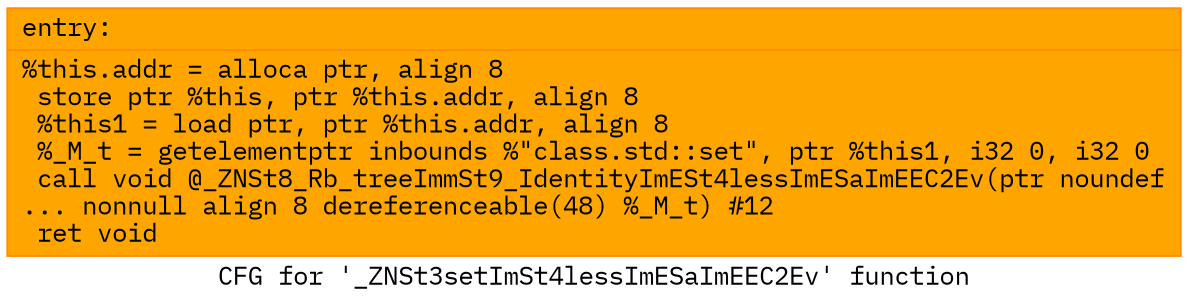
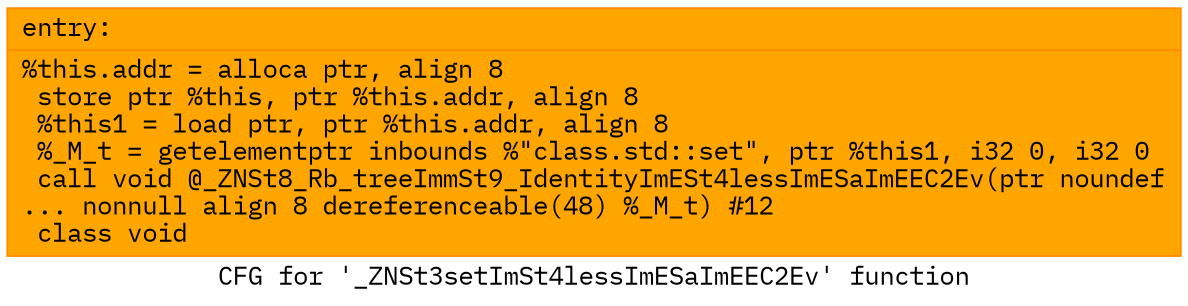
(90, 234) -> (105, 234)
